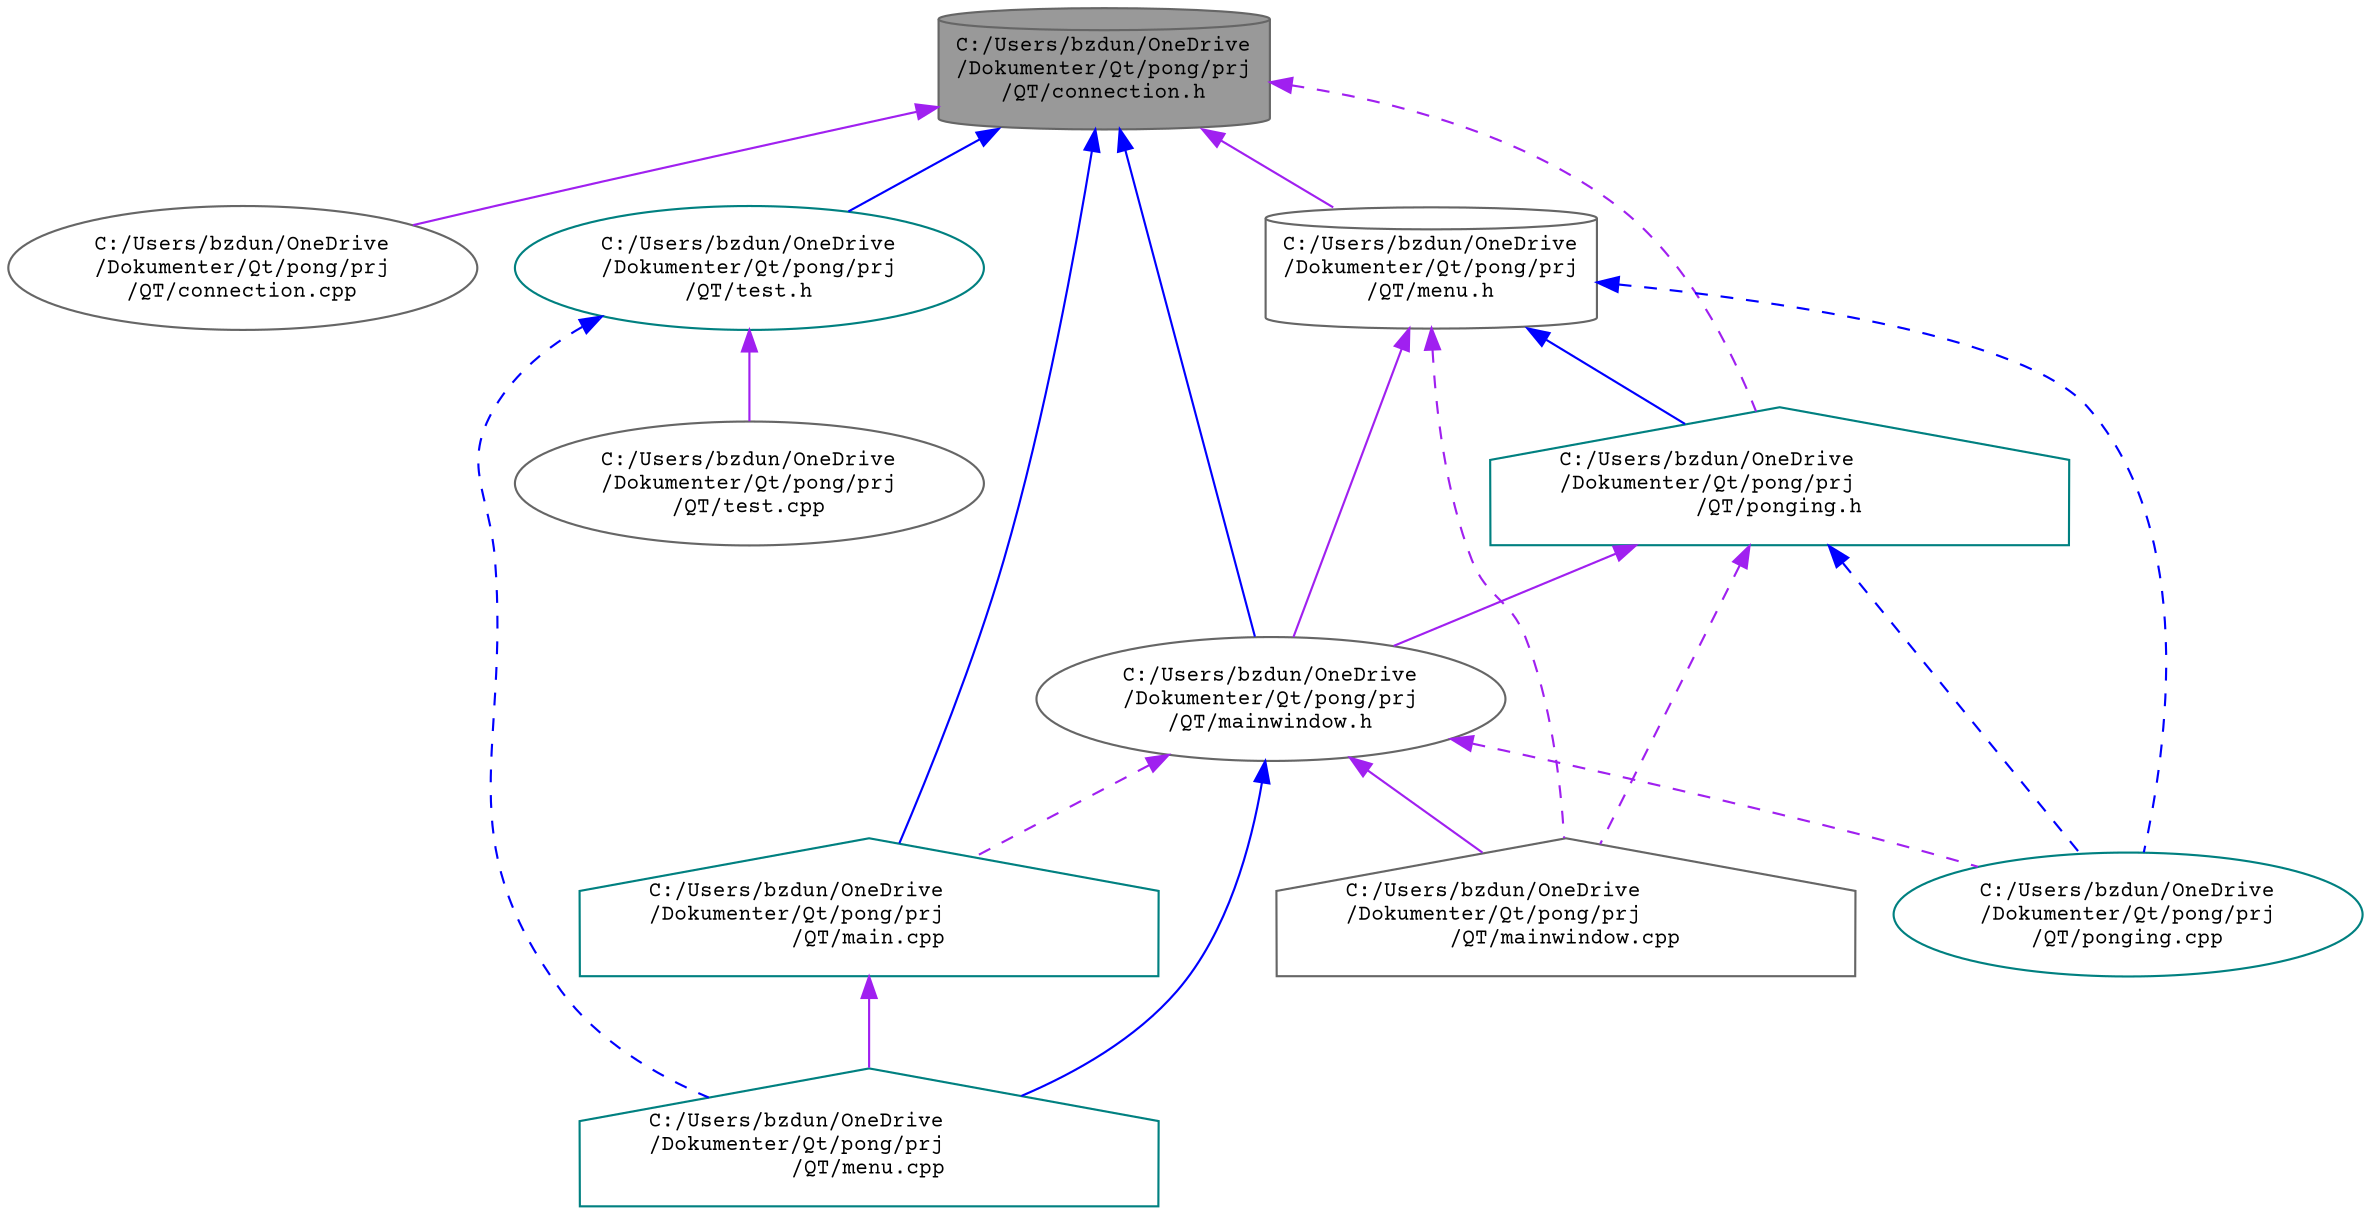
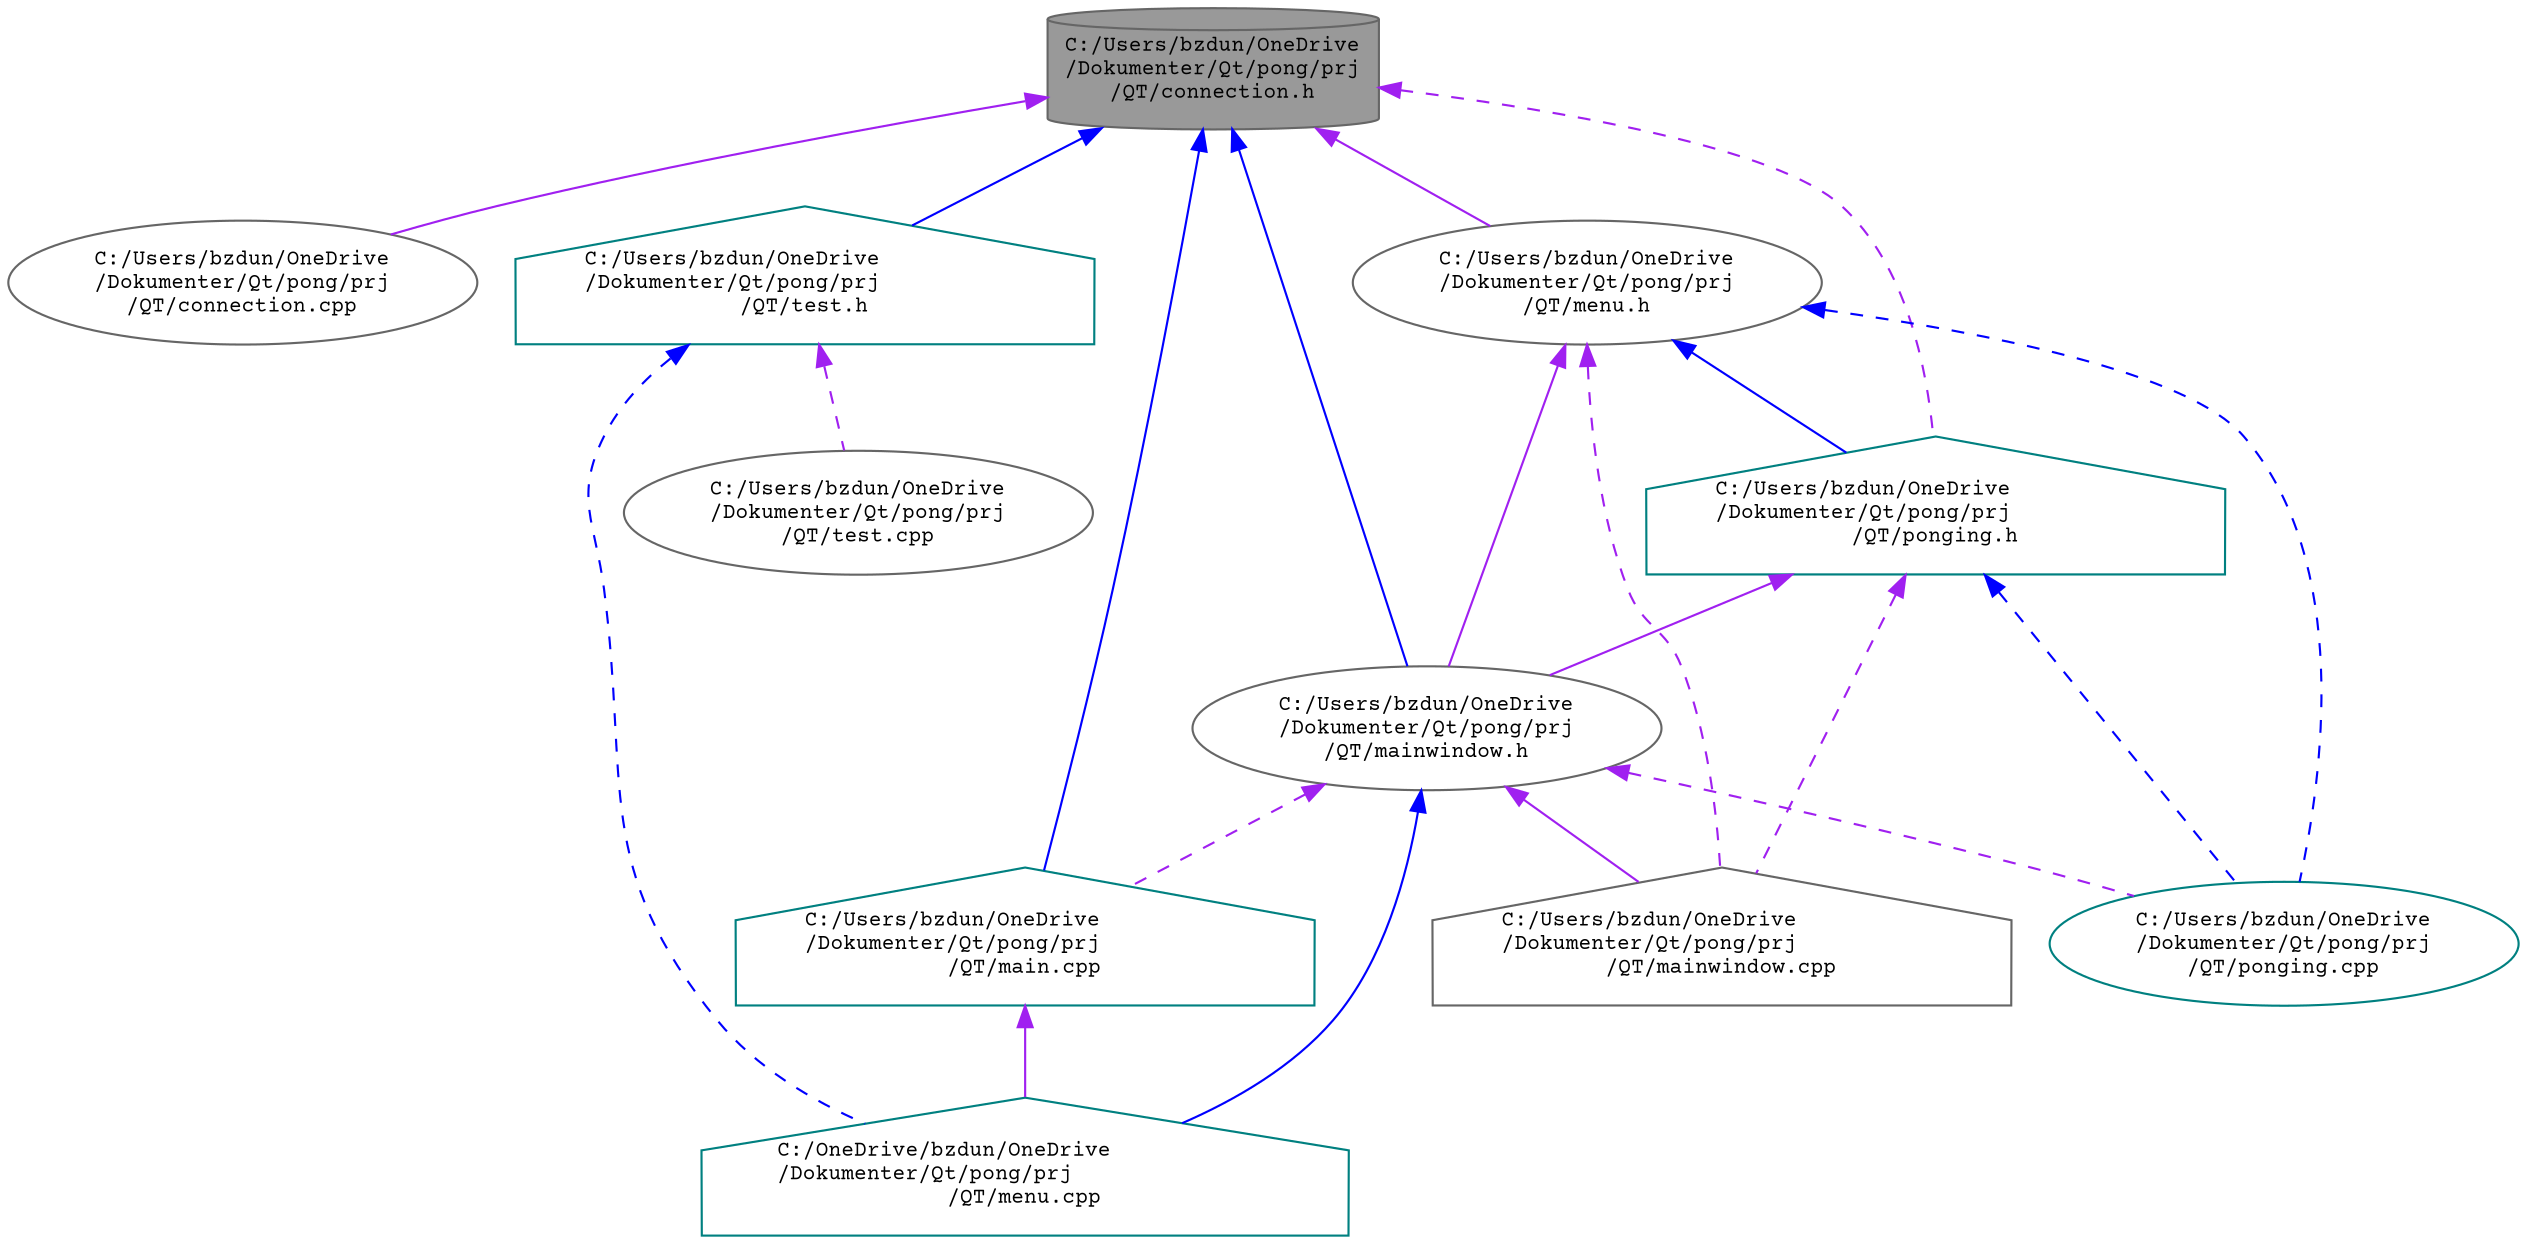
(749, 268) -> (805, 283)
(1431, 268) -> (1587, 283)
(749, 386) -> (834, 408)
(869, 1145) -> (1025, 1174)
